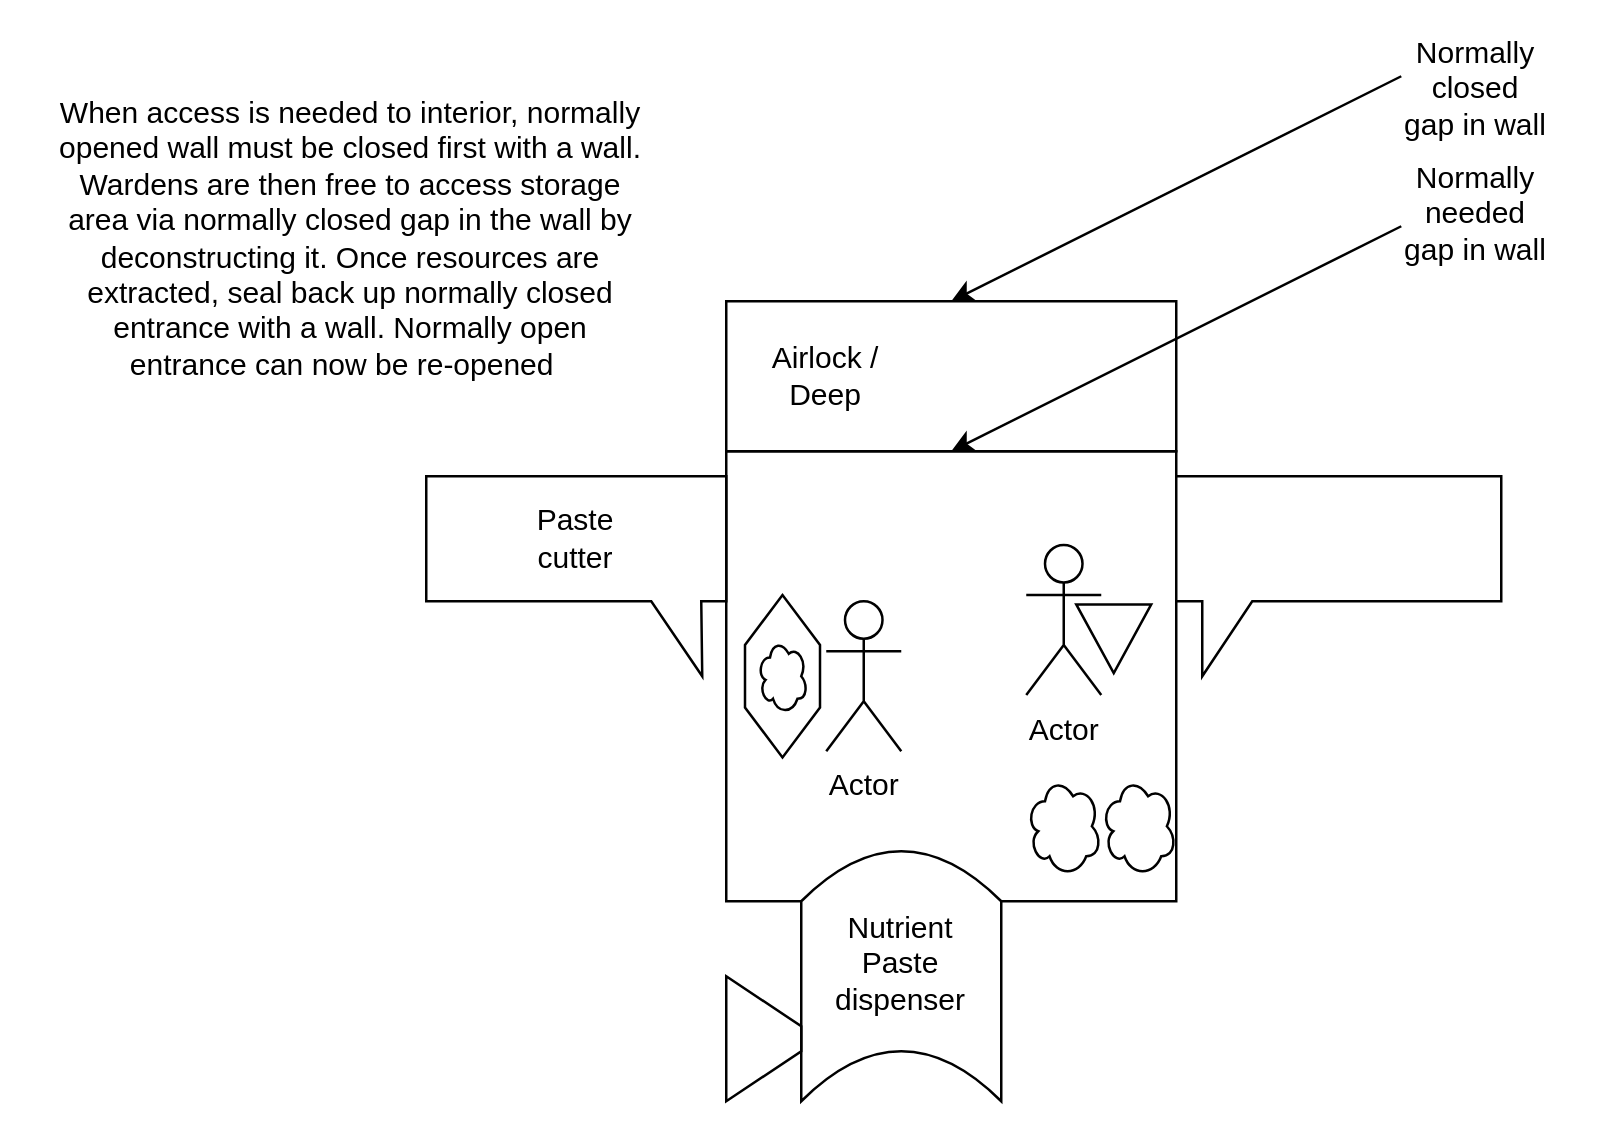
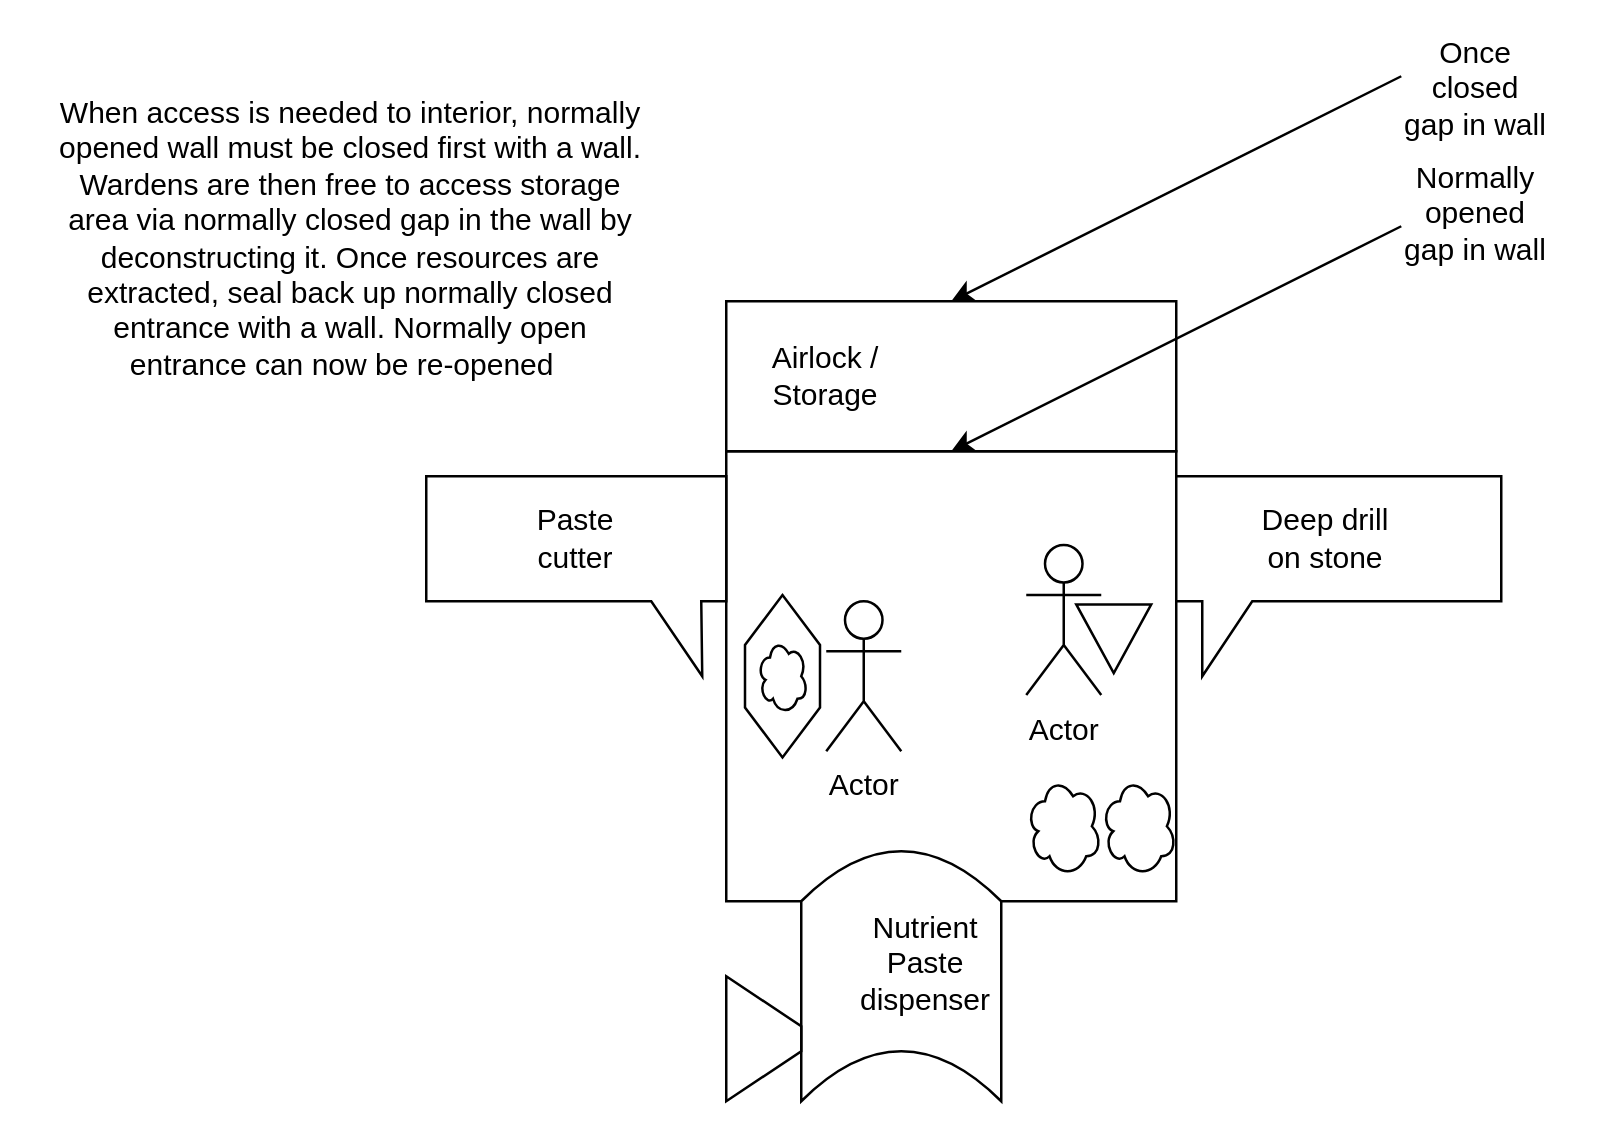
(1476, 89) -> (1476, 89)
(1476, 214) -> (1476, 214)
(826, 376) -> (826, 376)
none -> (1326, 539)
(901, 964) -> (926, 964)
